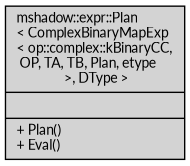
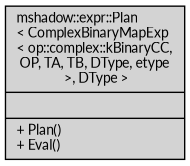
(87, 64) -> (93, 64)
